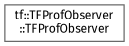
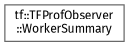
(64, 23) -> (64, 23)
